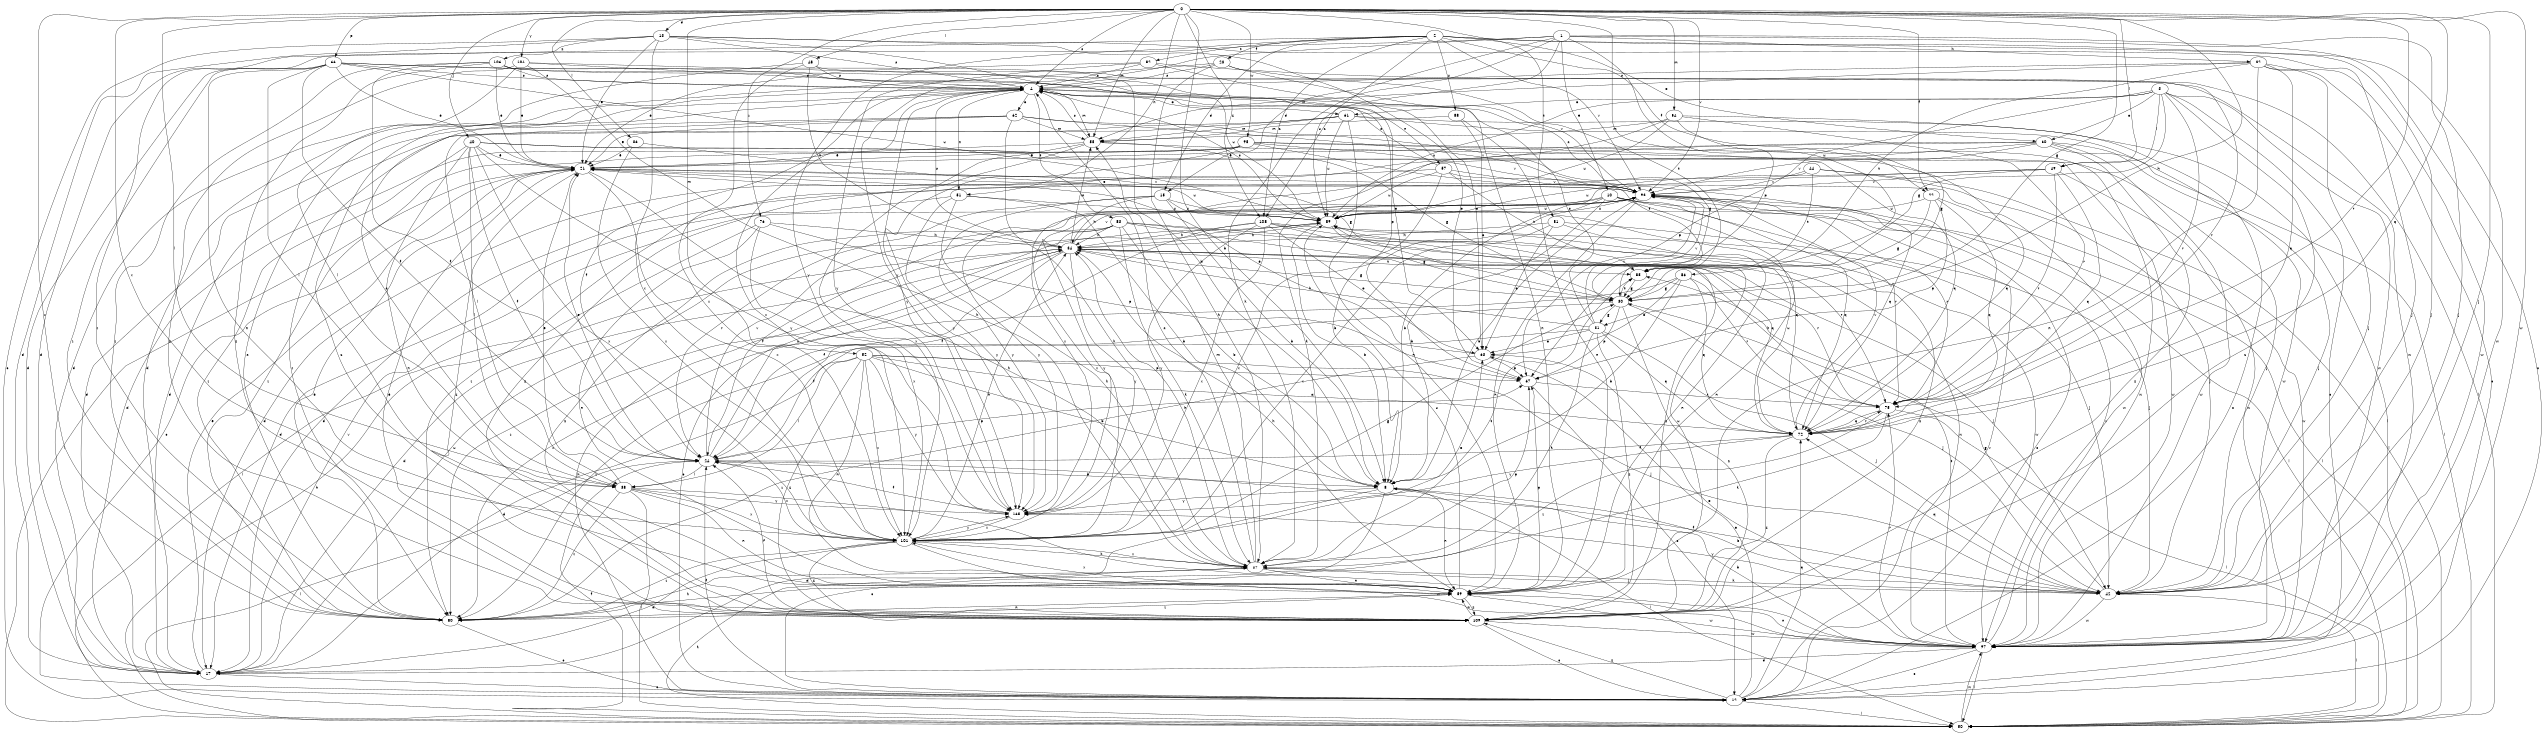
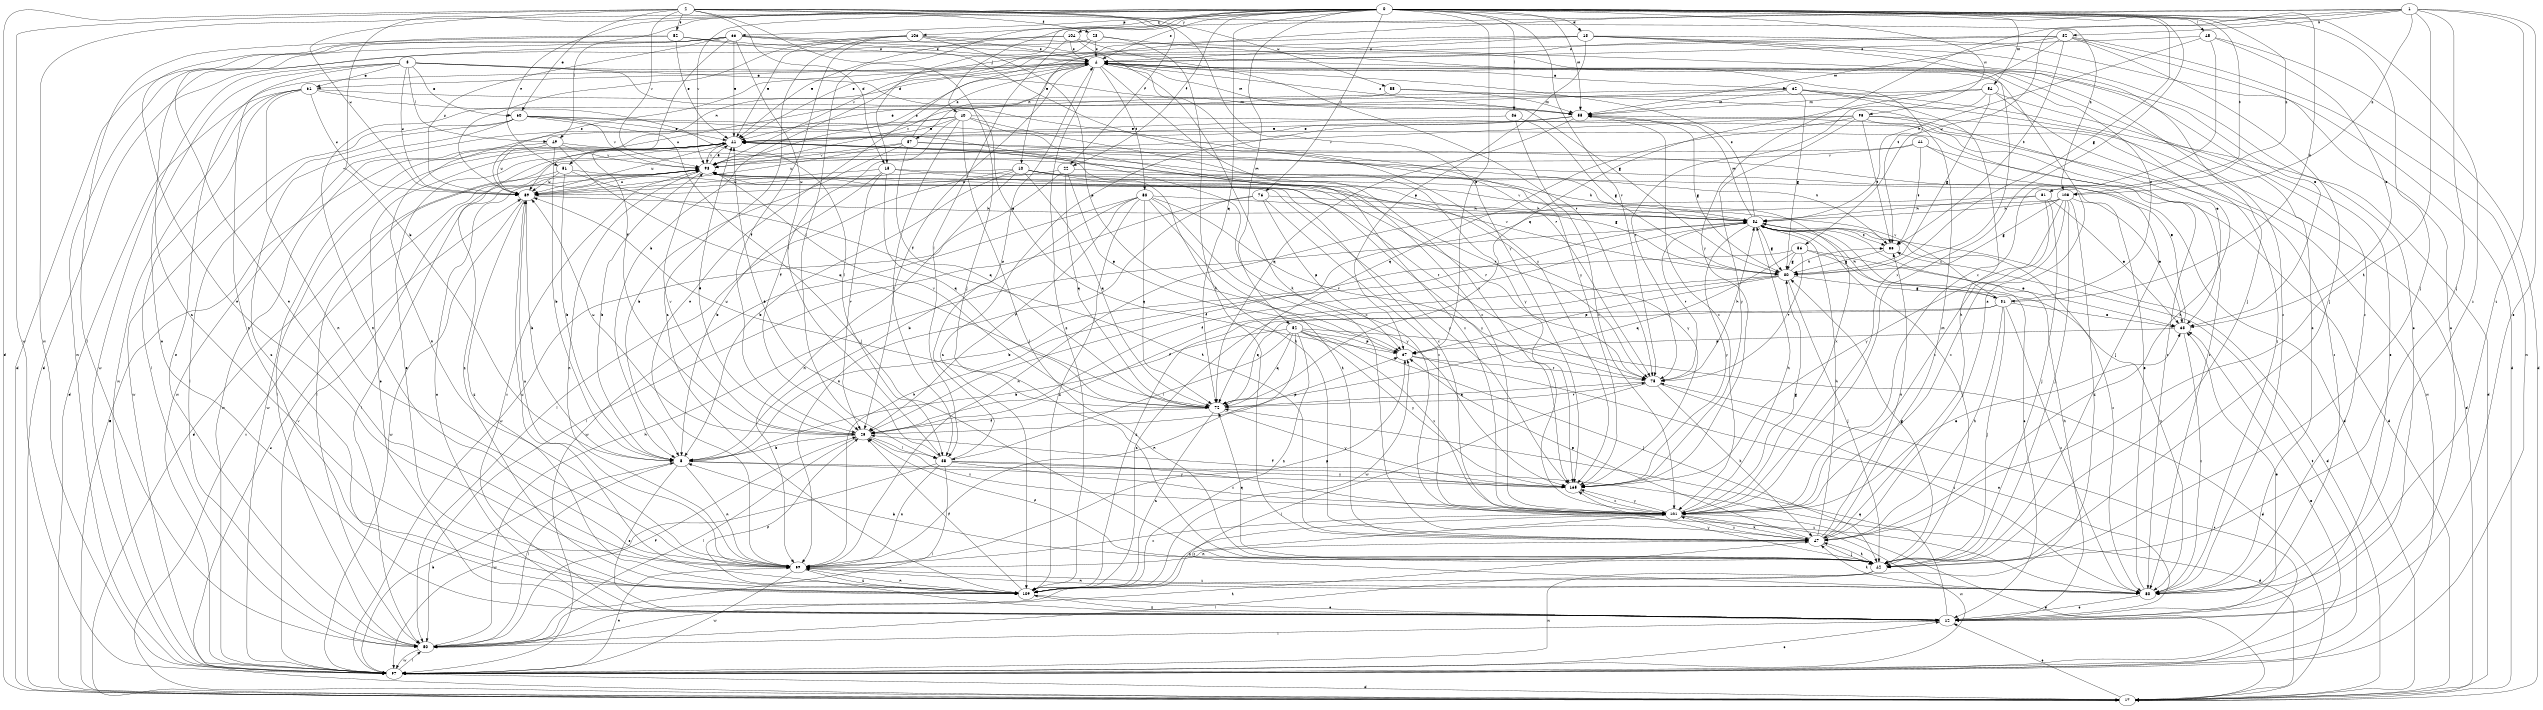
(579, 43) -> (1129, 24)
none -> (292, 85)
(583, 169) -> (734, 142)
(707, 461) -> (863, 435)
(1729, 635) -> (1244, 499)
